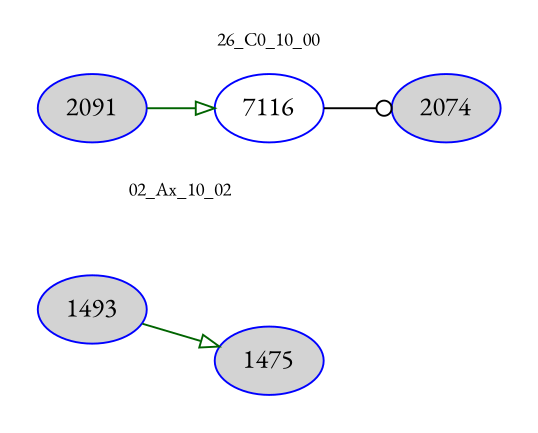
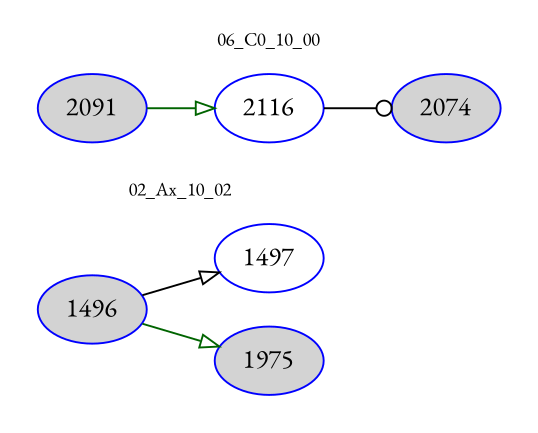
(269, 41) -> (269, 41)
(269, 108) -> (269, 108)
none -> (269, 258)
(92, 309) -> (92, 309)
(269, 361) -> (269, 361)
